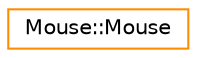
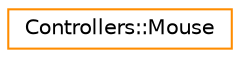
(98, 29) -> (120, 29)
